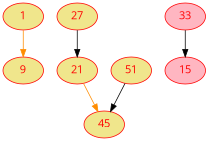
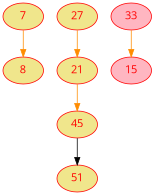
(23, 16) -> (23, 16)
(77, 40) -> (77, 40)
(185, 40) -> (131, 40)
(23, 70) -> (23, 70)
(119, 94) -> (77, 148)
